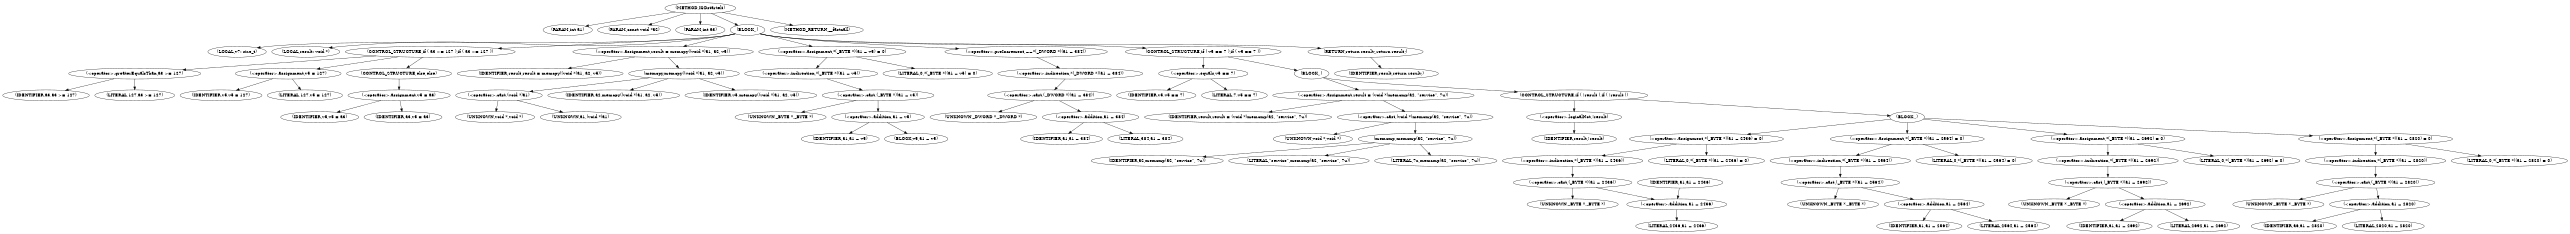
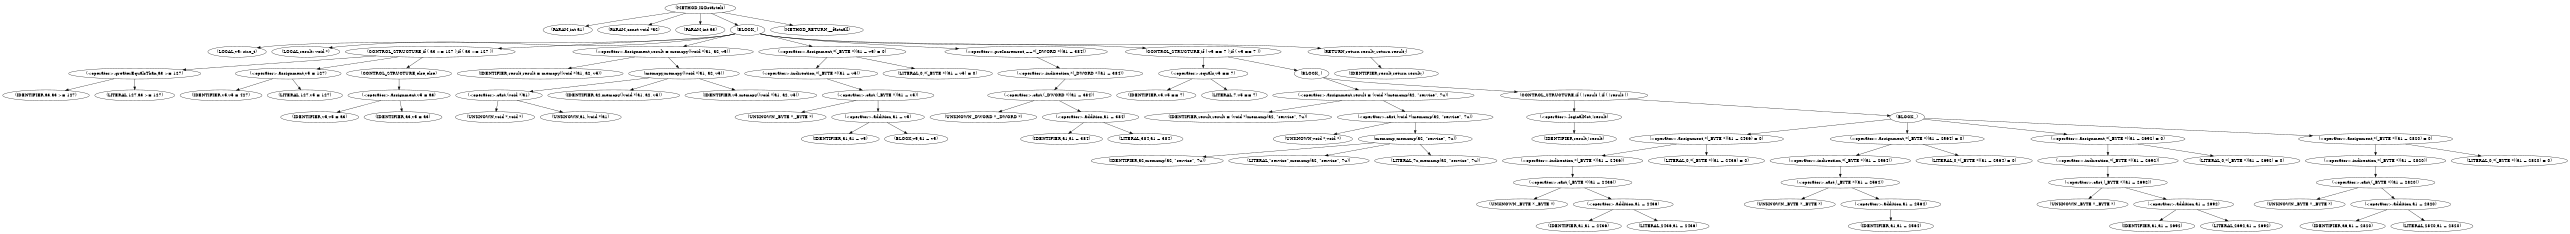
(237, 52) -> (237, 52)
(221, 95) -> (221, 95)
(1679, 192) -> (1602, 215)
(2009, 226) -> none
(2383, 226) -> (2432, 226)
